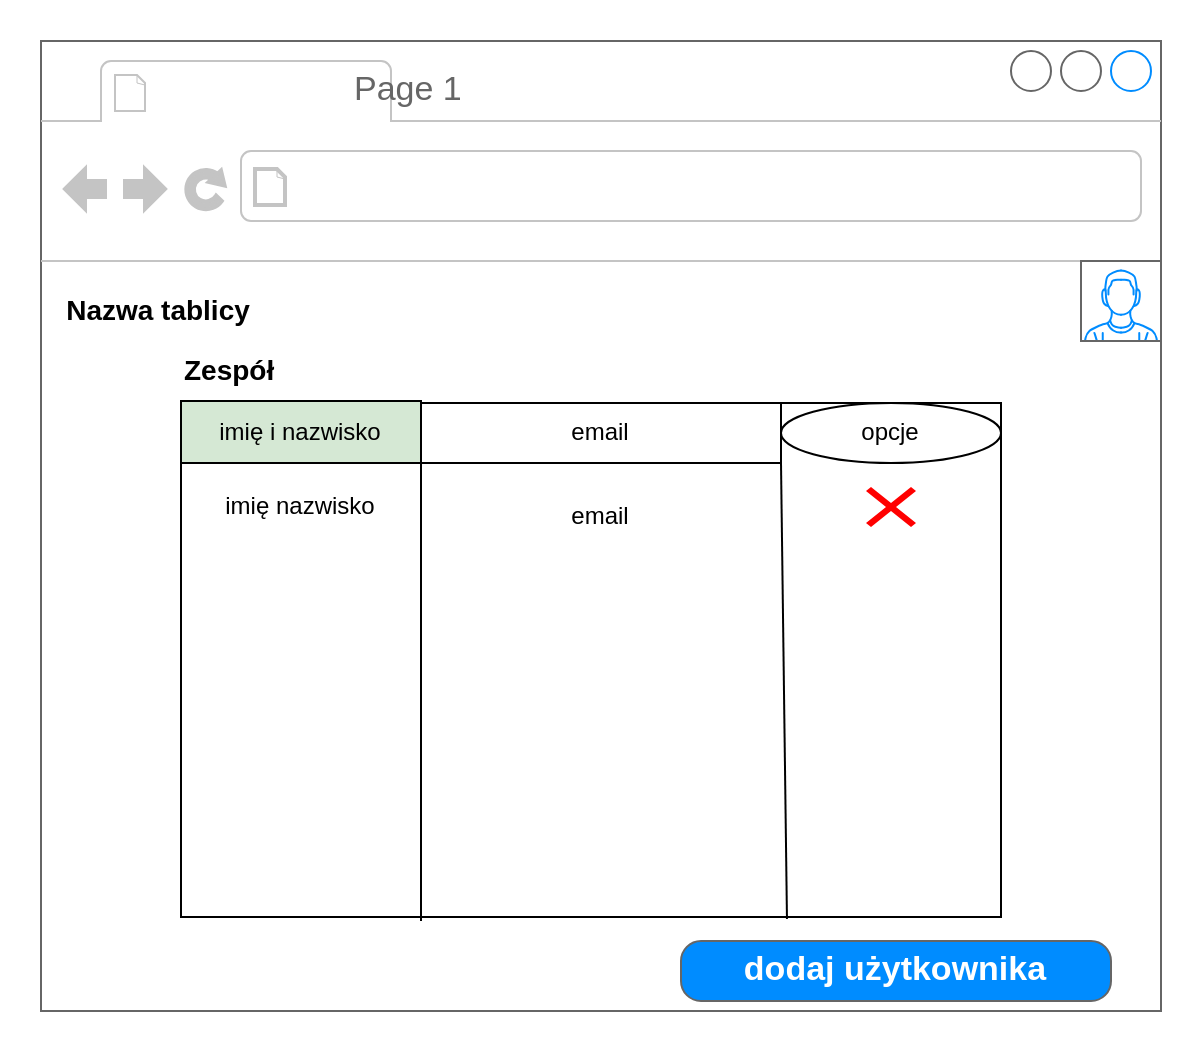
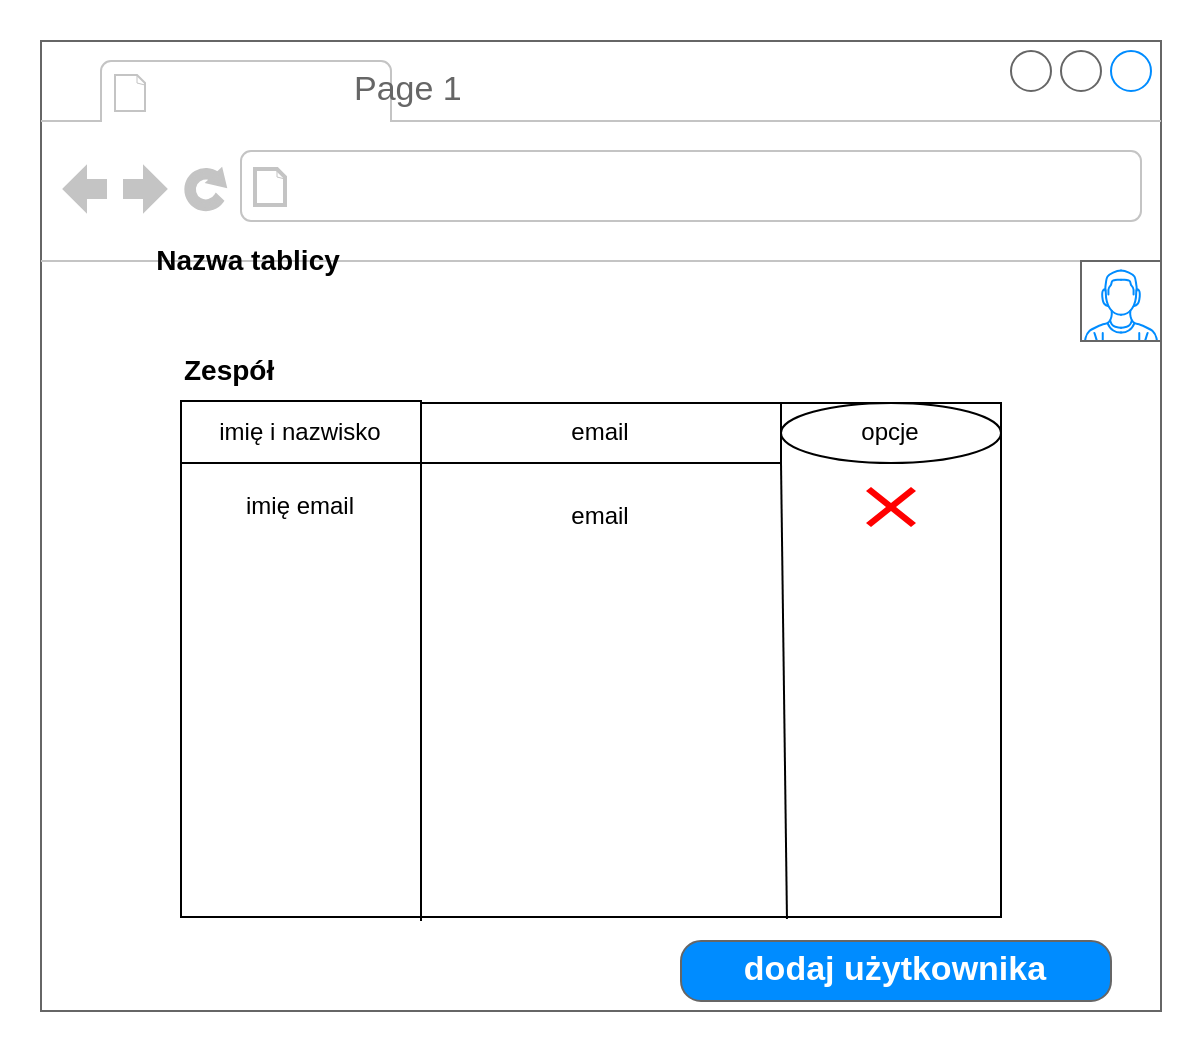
(159, 311) -> (249, 261)
(301, 432) -> (301, 432)
(301, 507) -> (301, 507)
